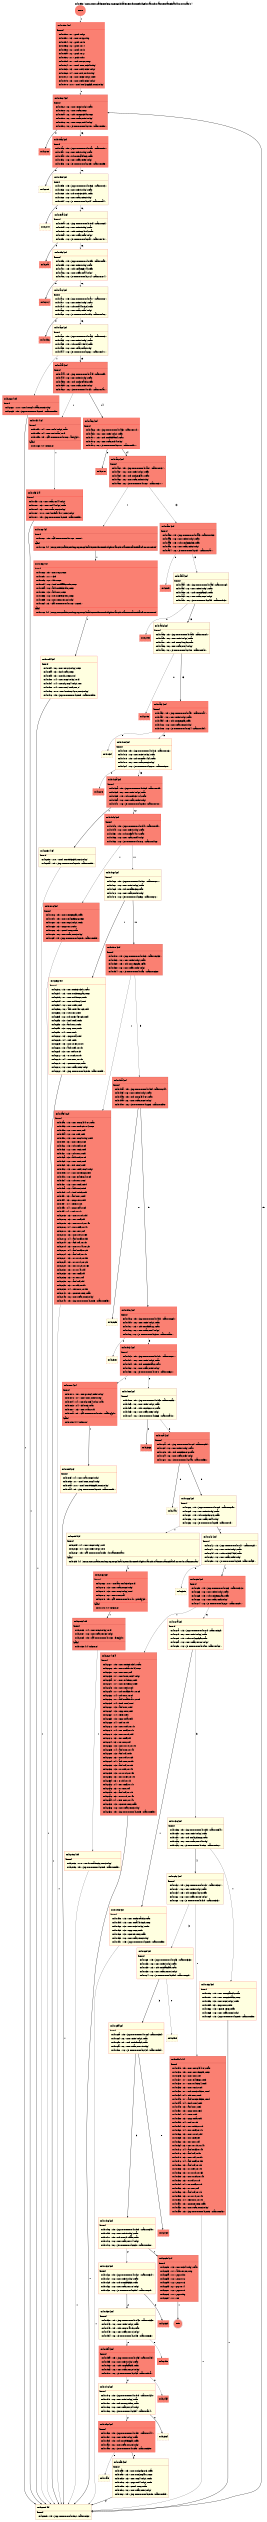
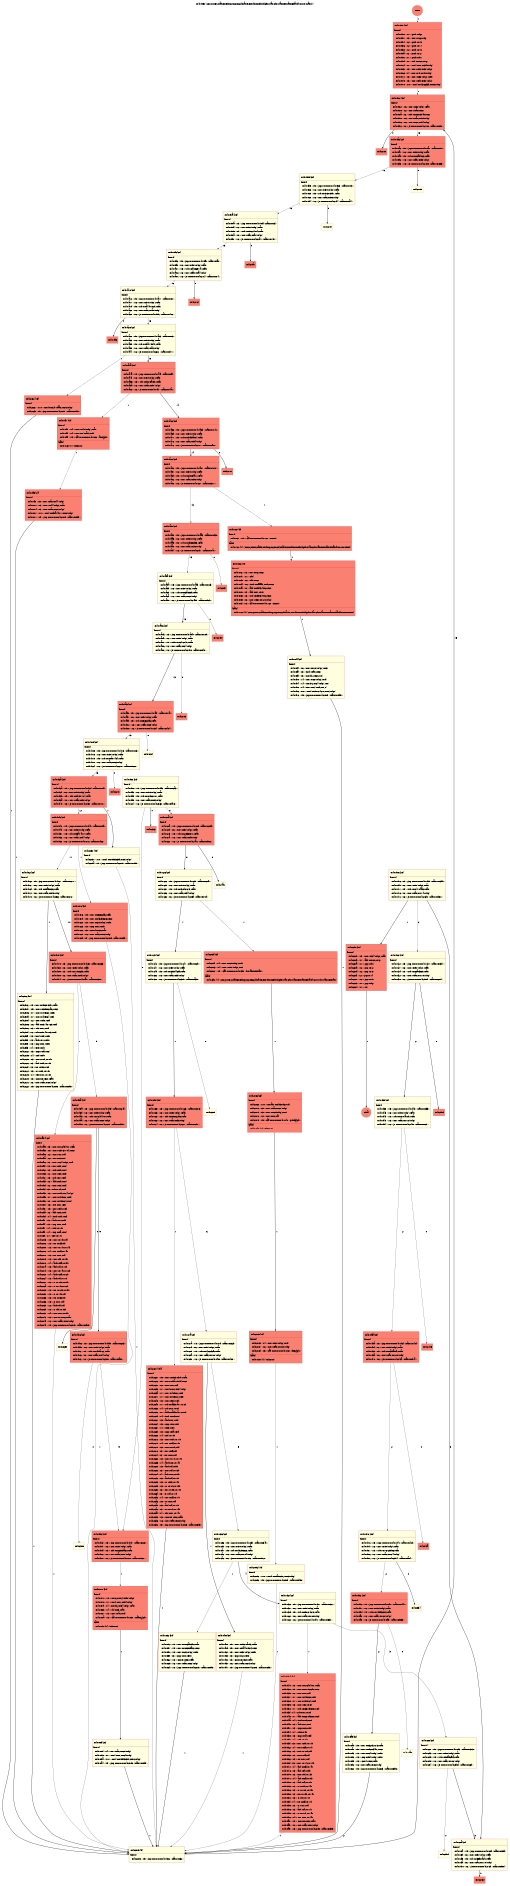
(148, 1381) -> (141, 1169)
(133, 1549) -> (271, 967)
(132, 2135) -> (449, 1369)
(178, 2324) -> (366, 1112)
